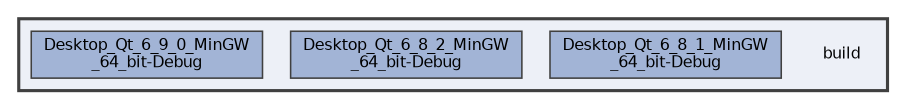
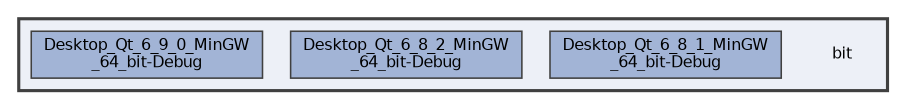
(842, 55) -> (842, 55)
